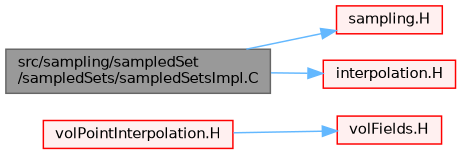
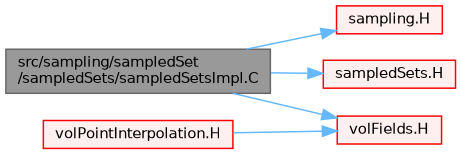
(389, 74) -> (389, 74)
none -> (277, 104)
